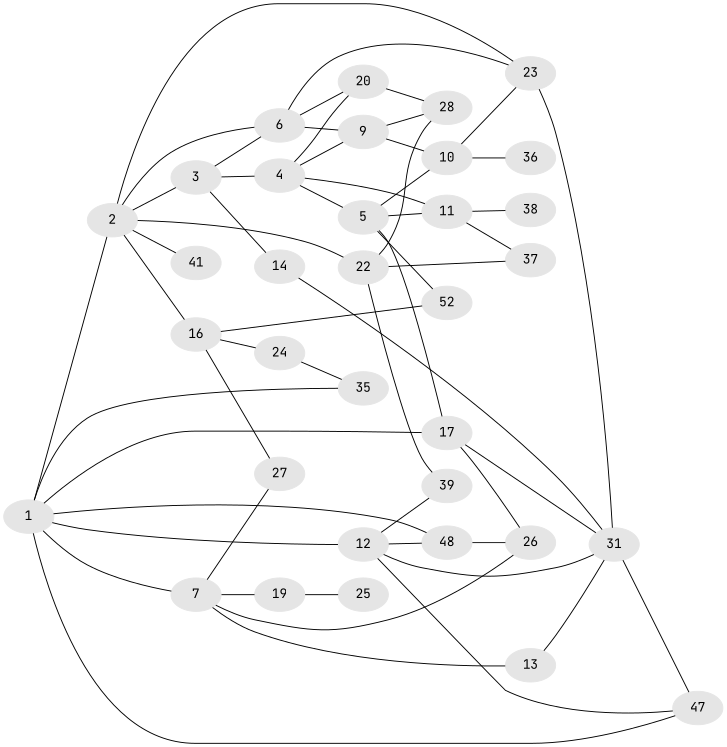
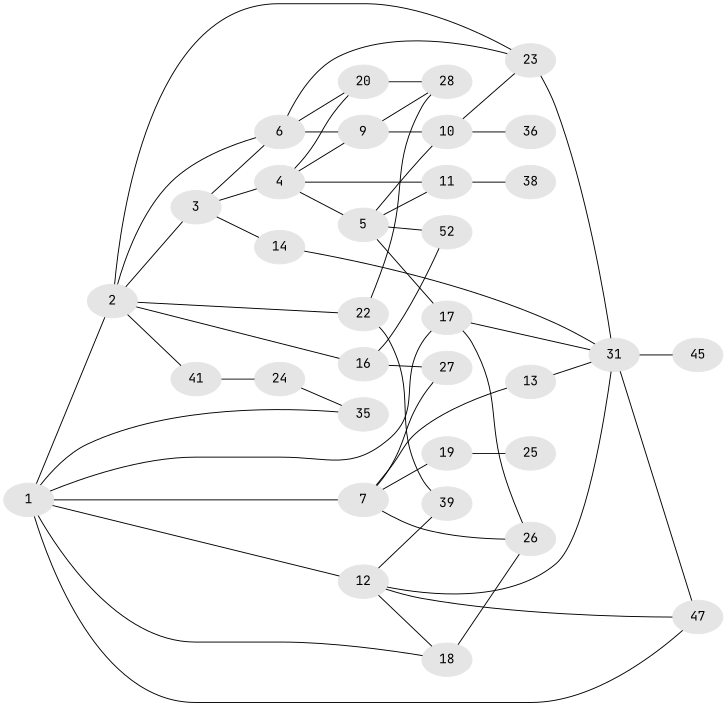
(531, 260) -> none
(238, 344) -> (238, 379)
none -> (698, 355)
(447, 543) -> (447, 660)
